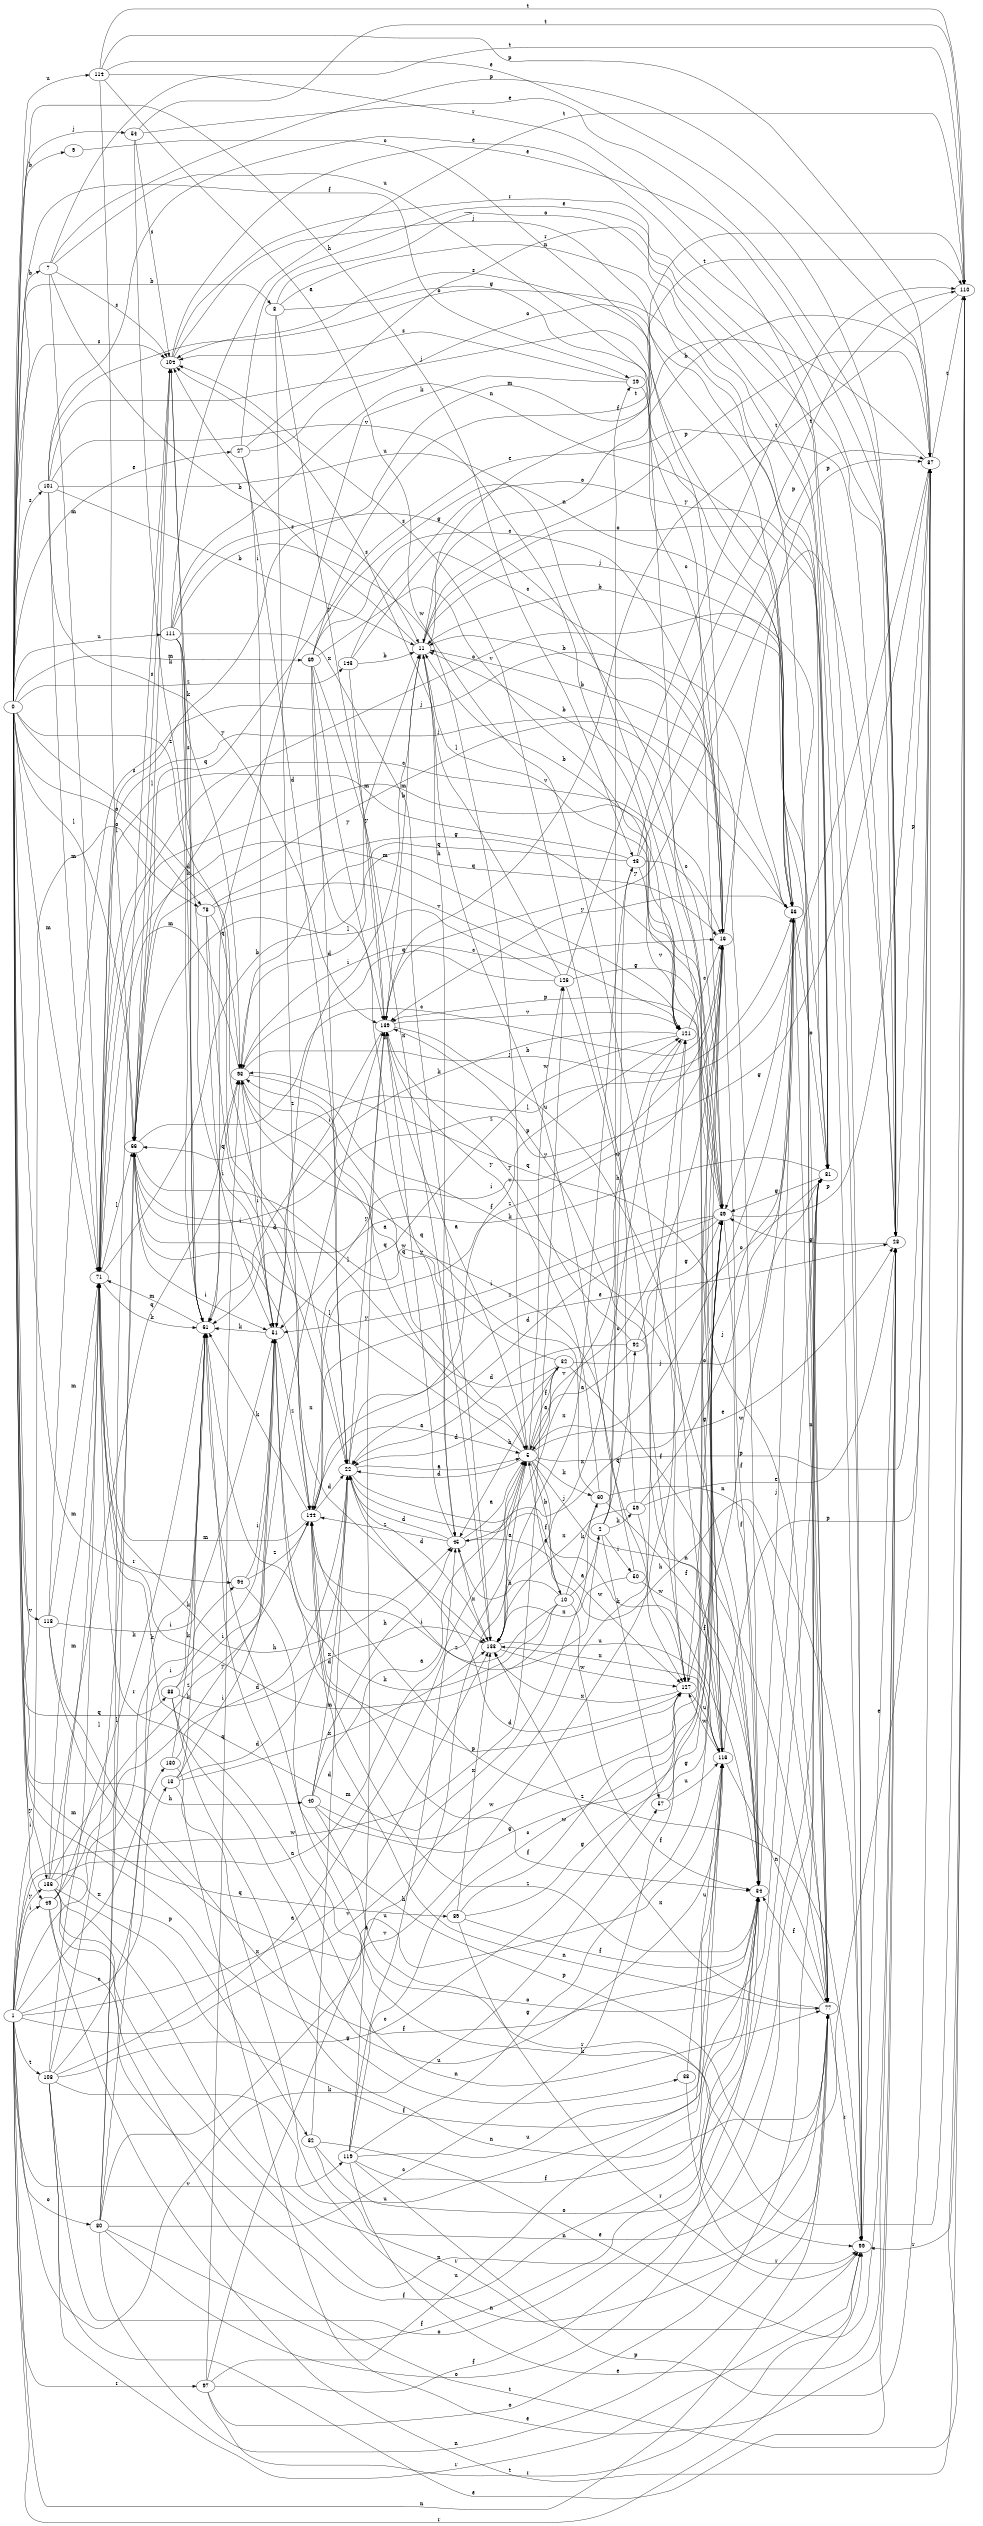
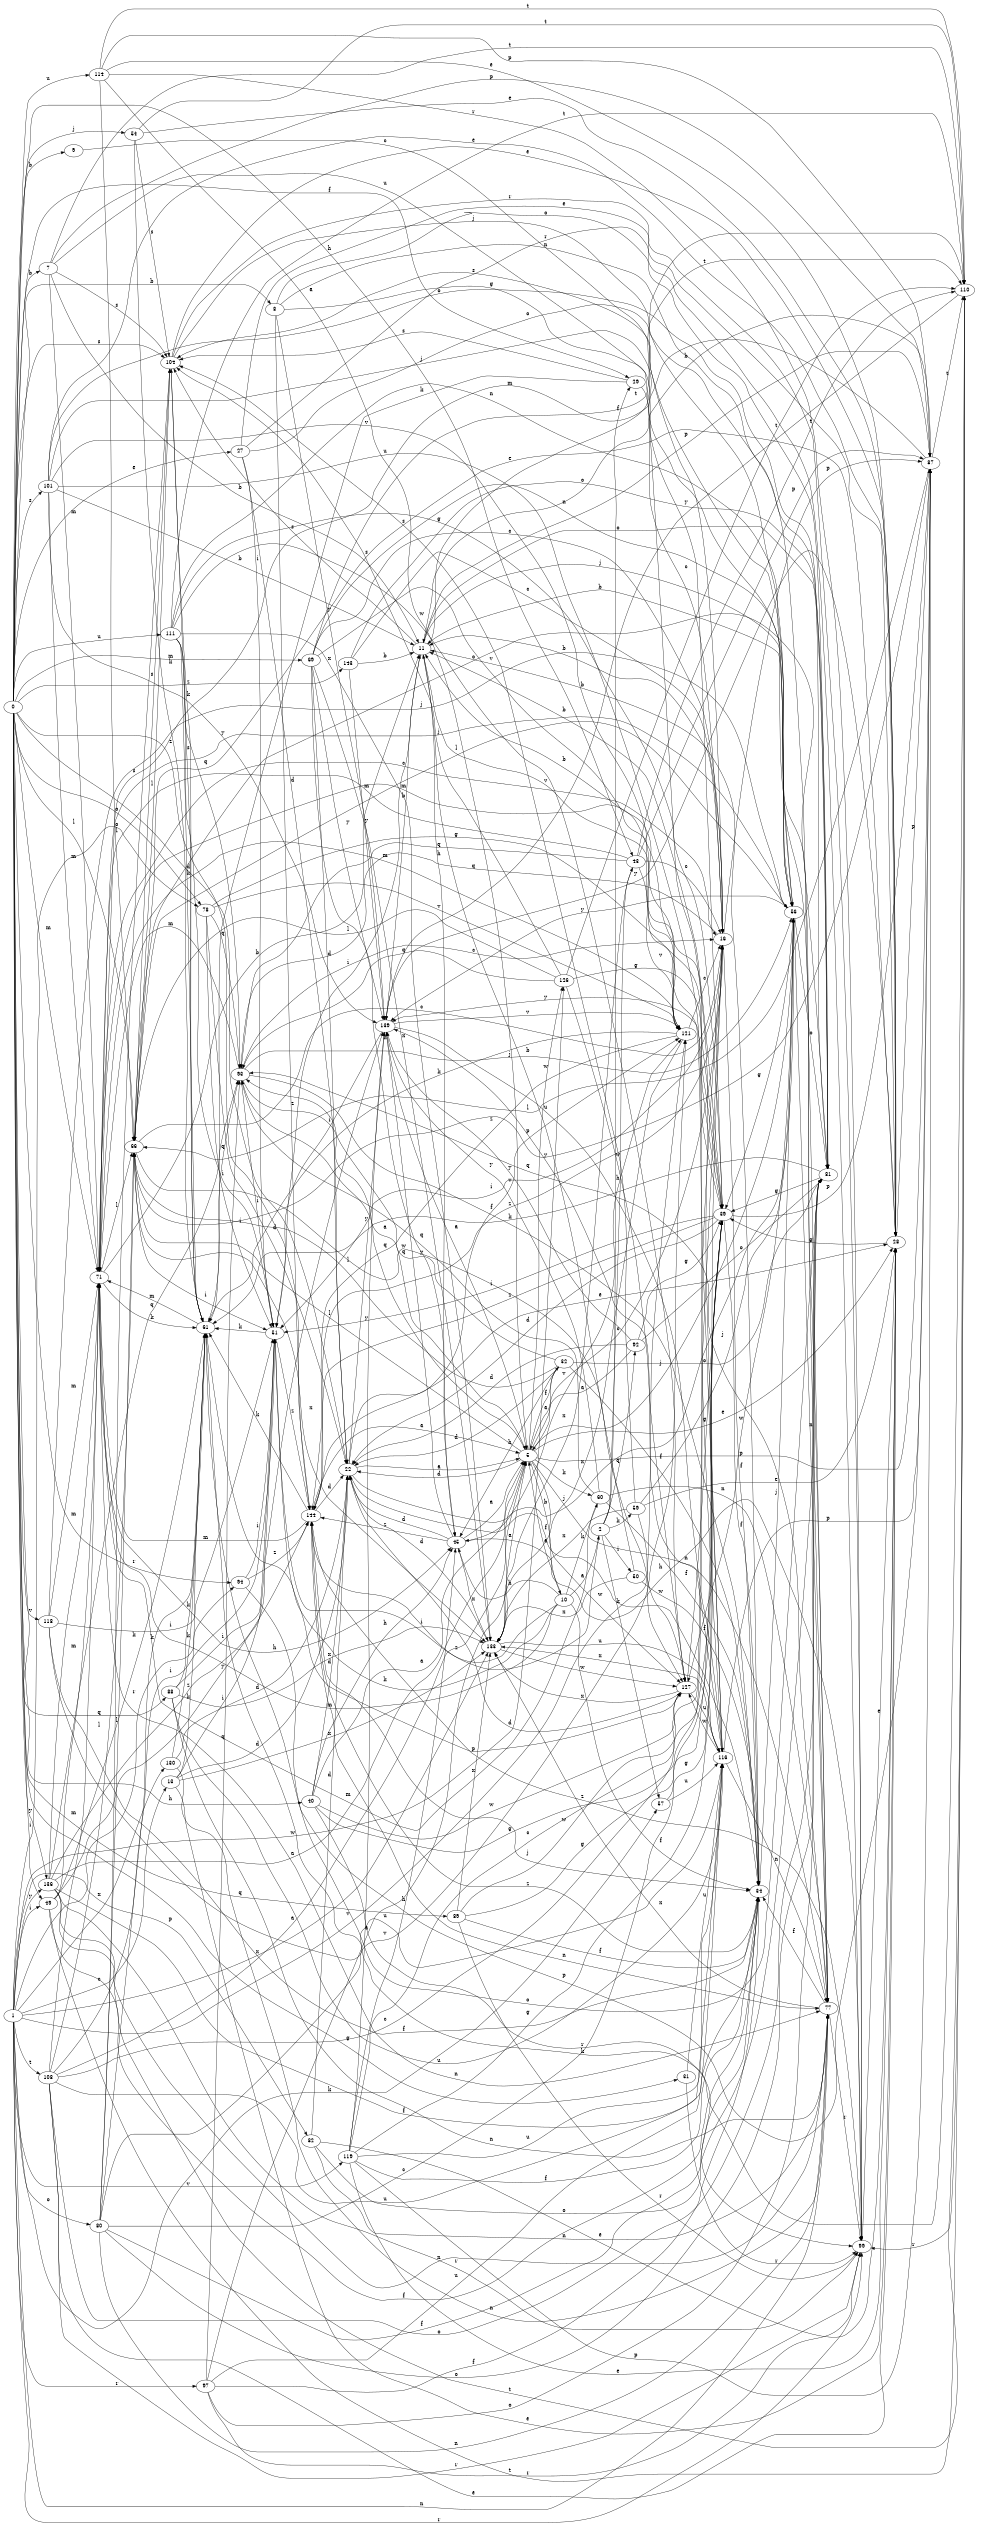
(546, 998) -> (546, 998)
(528, 1853) -> (528, 1853)
(686, 2077) -> (686, 2077)
